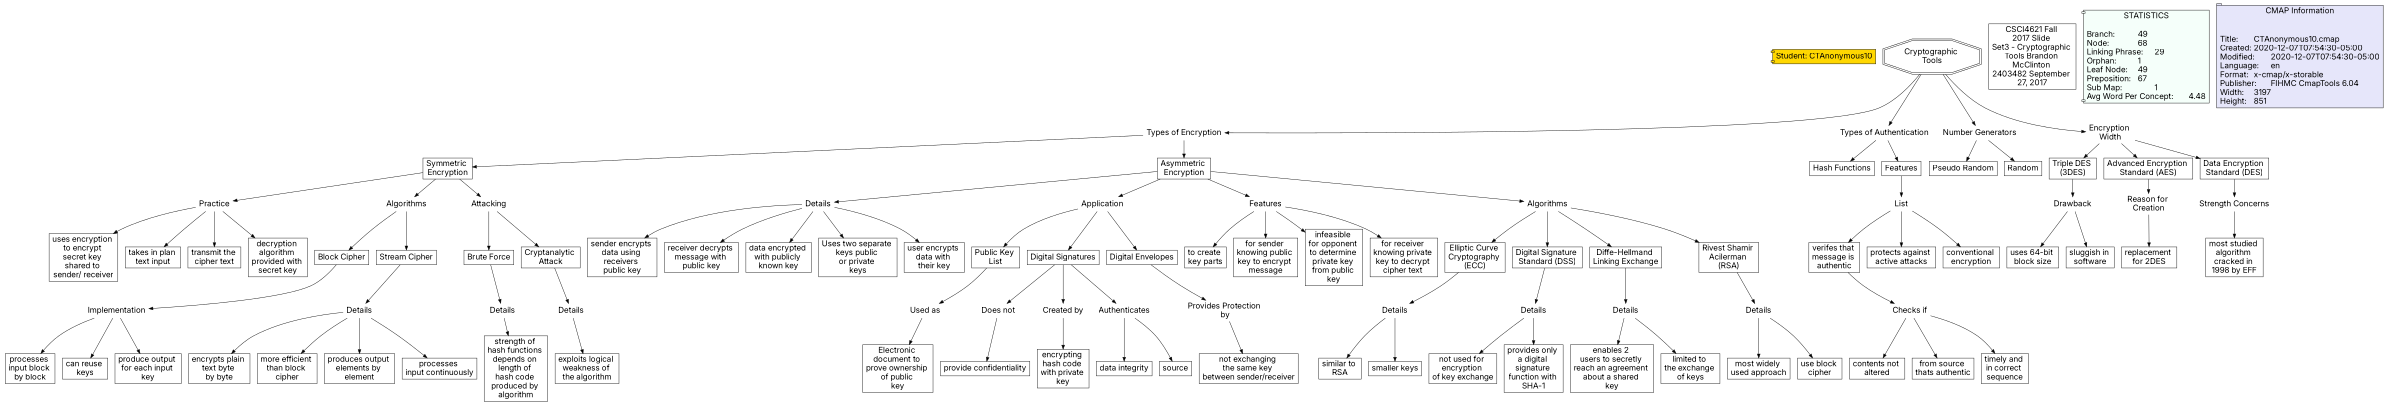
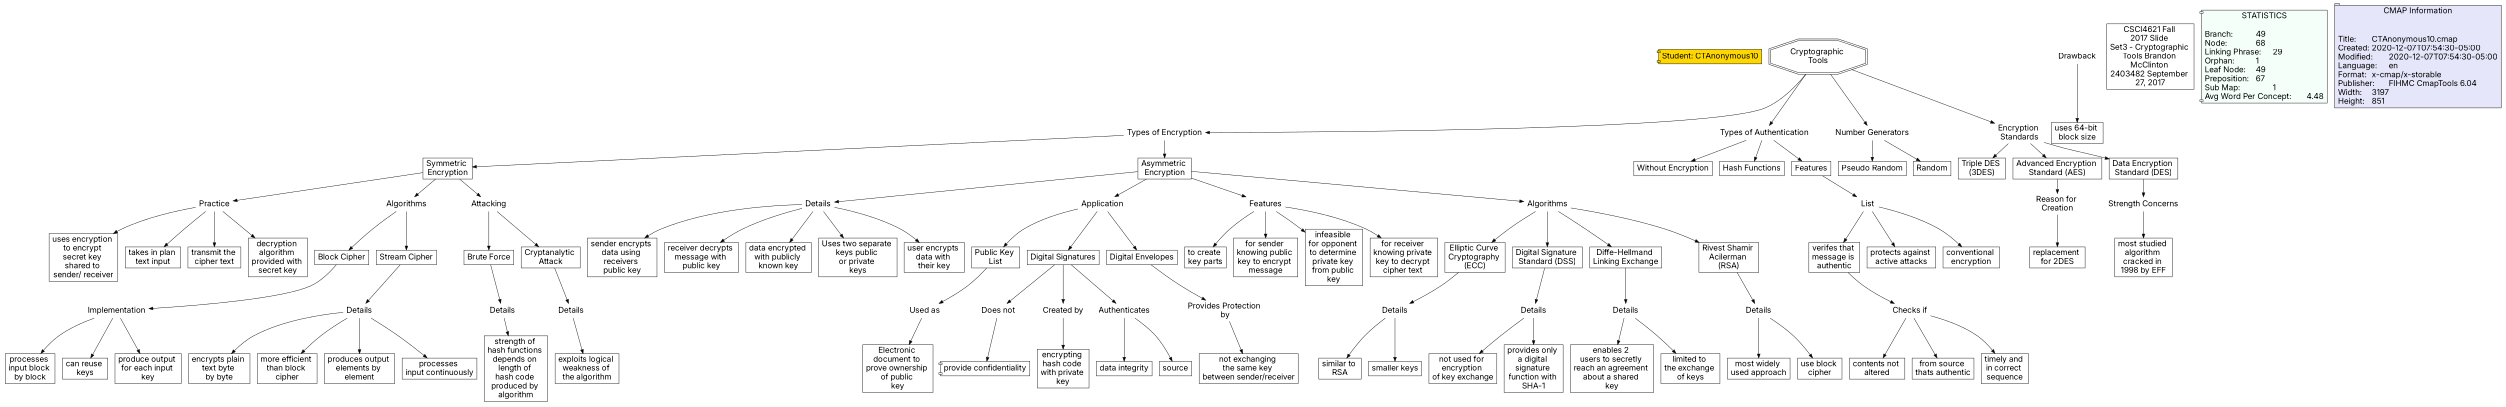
(2110, 133) -> (2019, 133)
none -> (1673, 169)
(2073, 186) -> none
(2090, 257) -> none
(985, 369) -> (985, 369)
